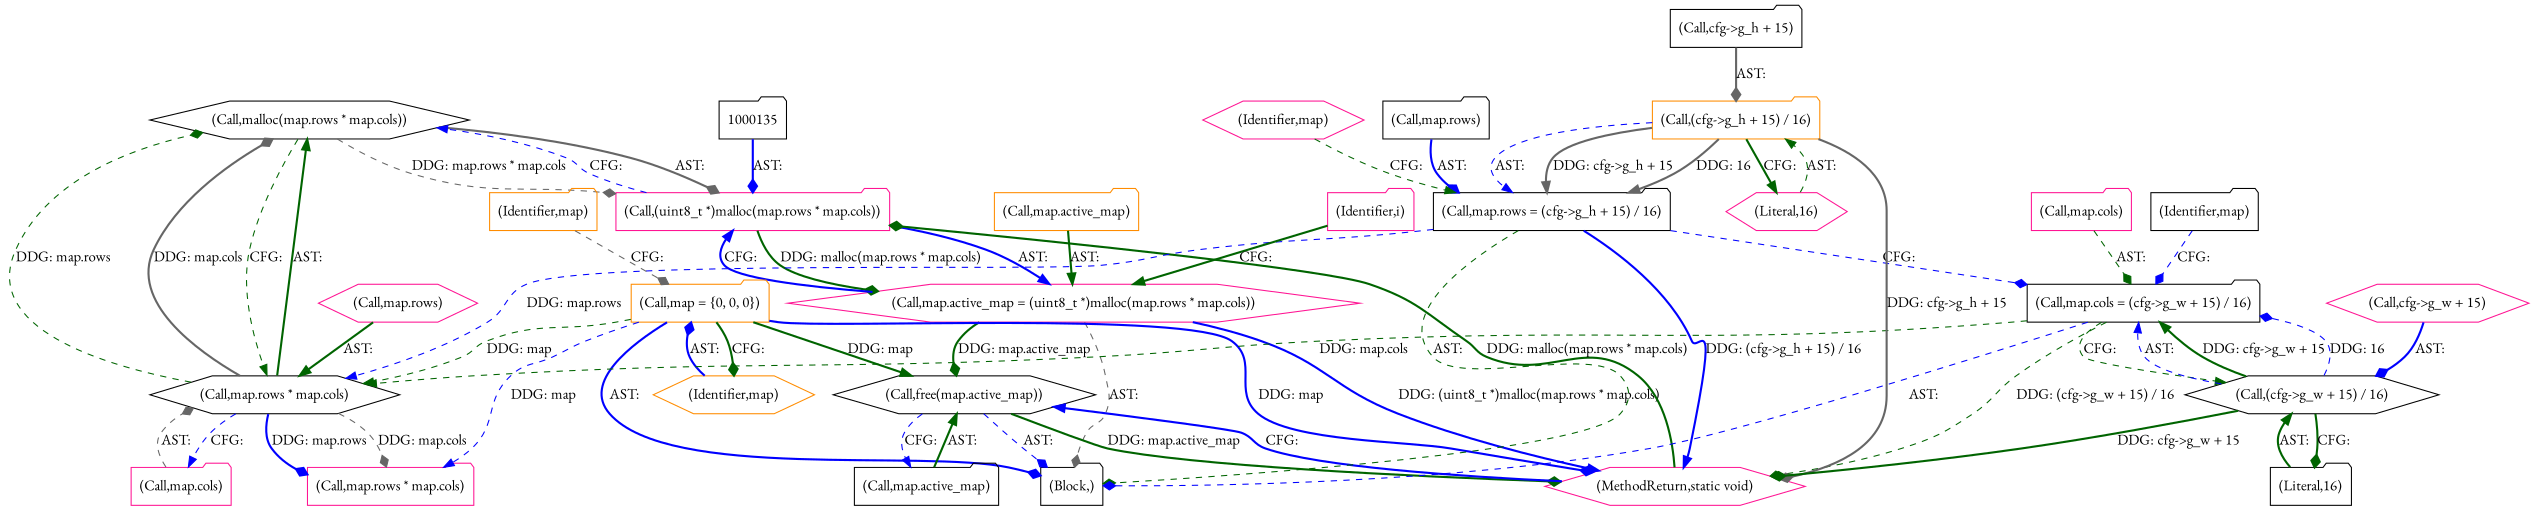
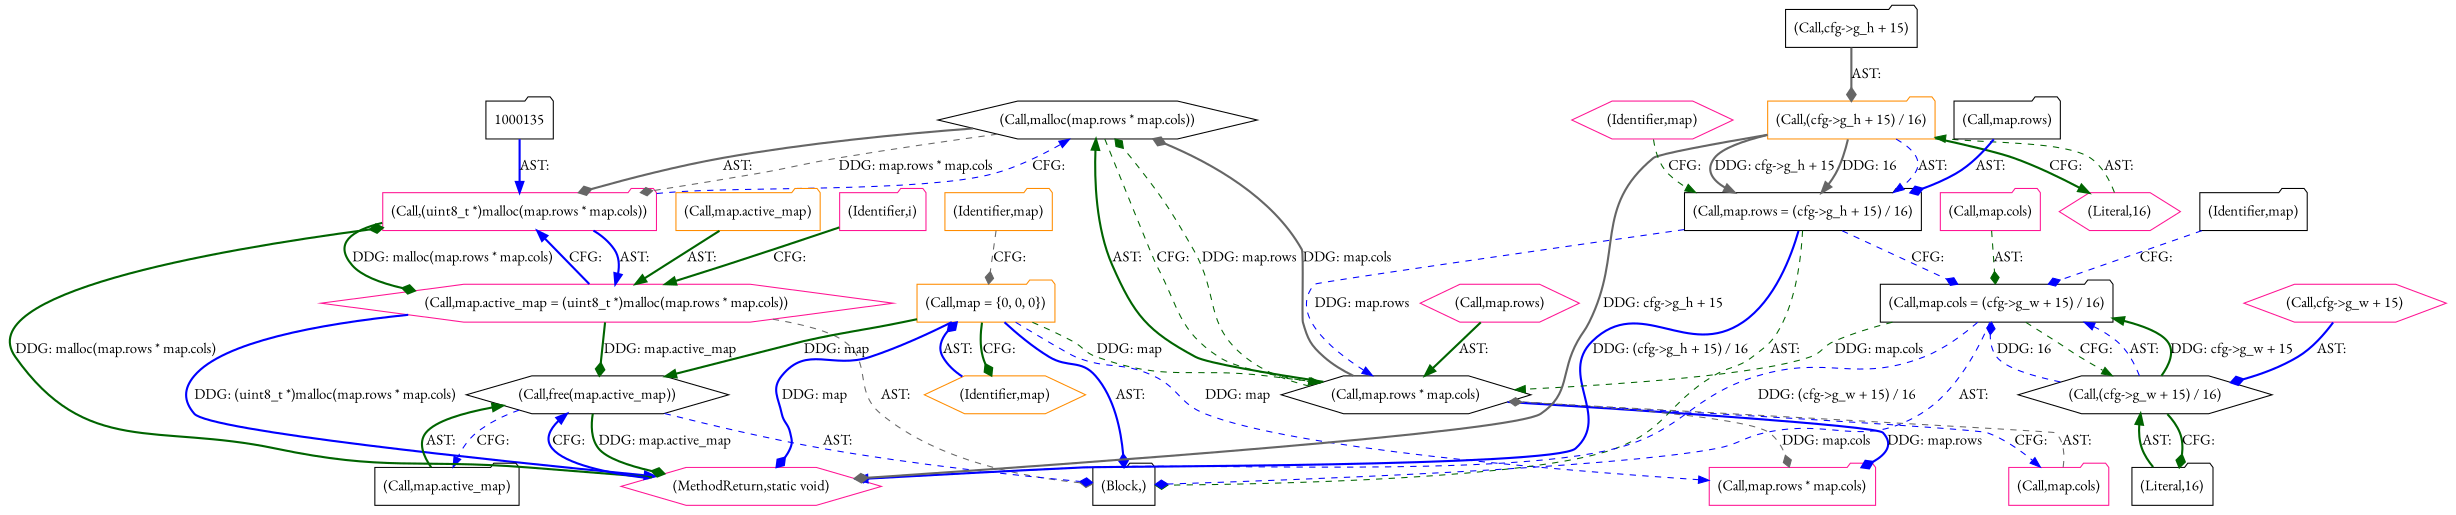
(753, 159) -> (520, 161)
(1957, 424) -> (1663, 429)
(2013, 450) -> none
